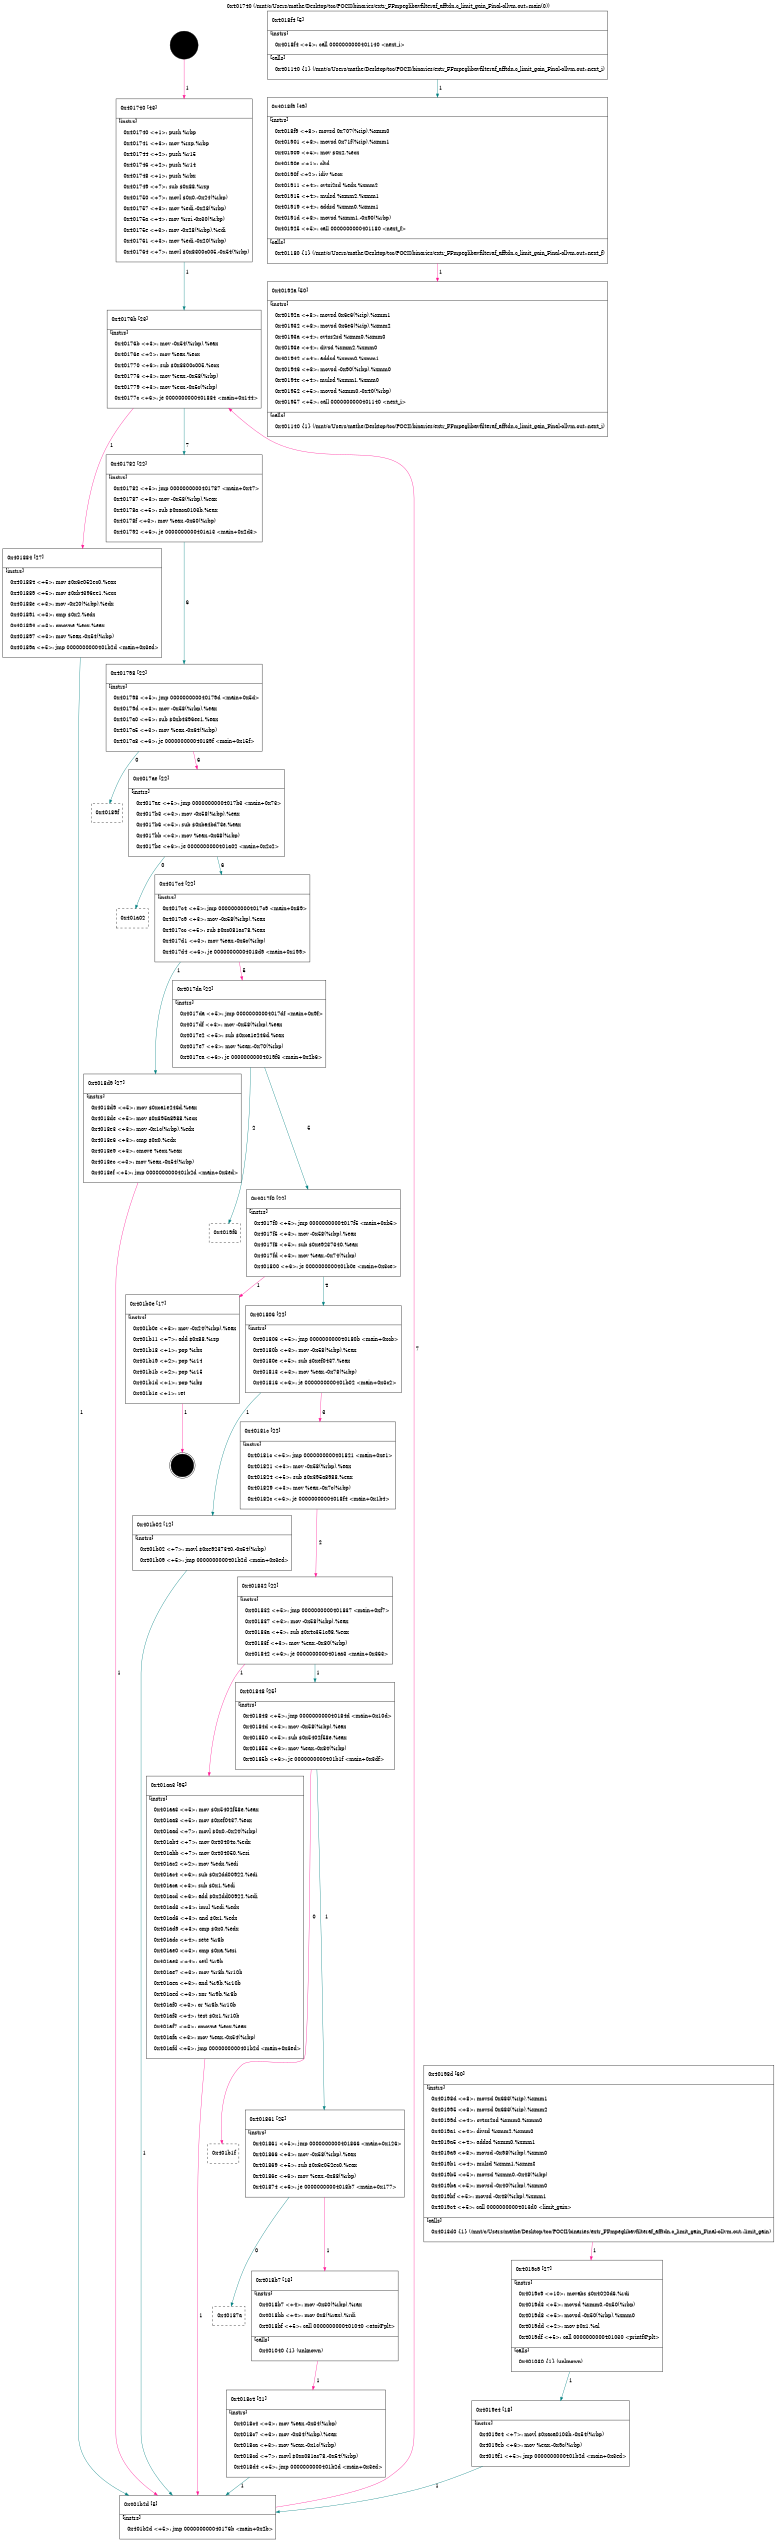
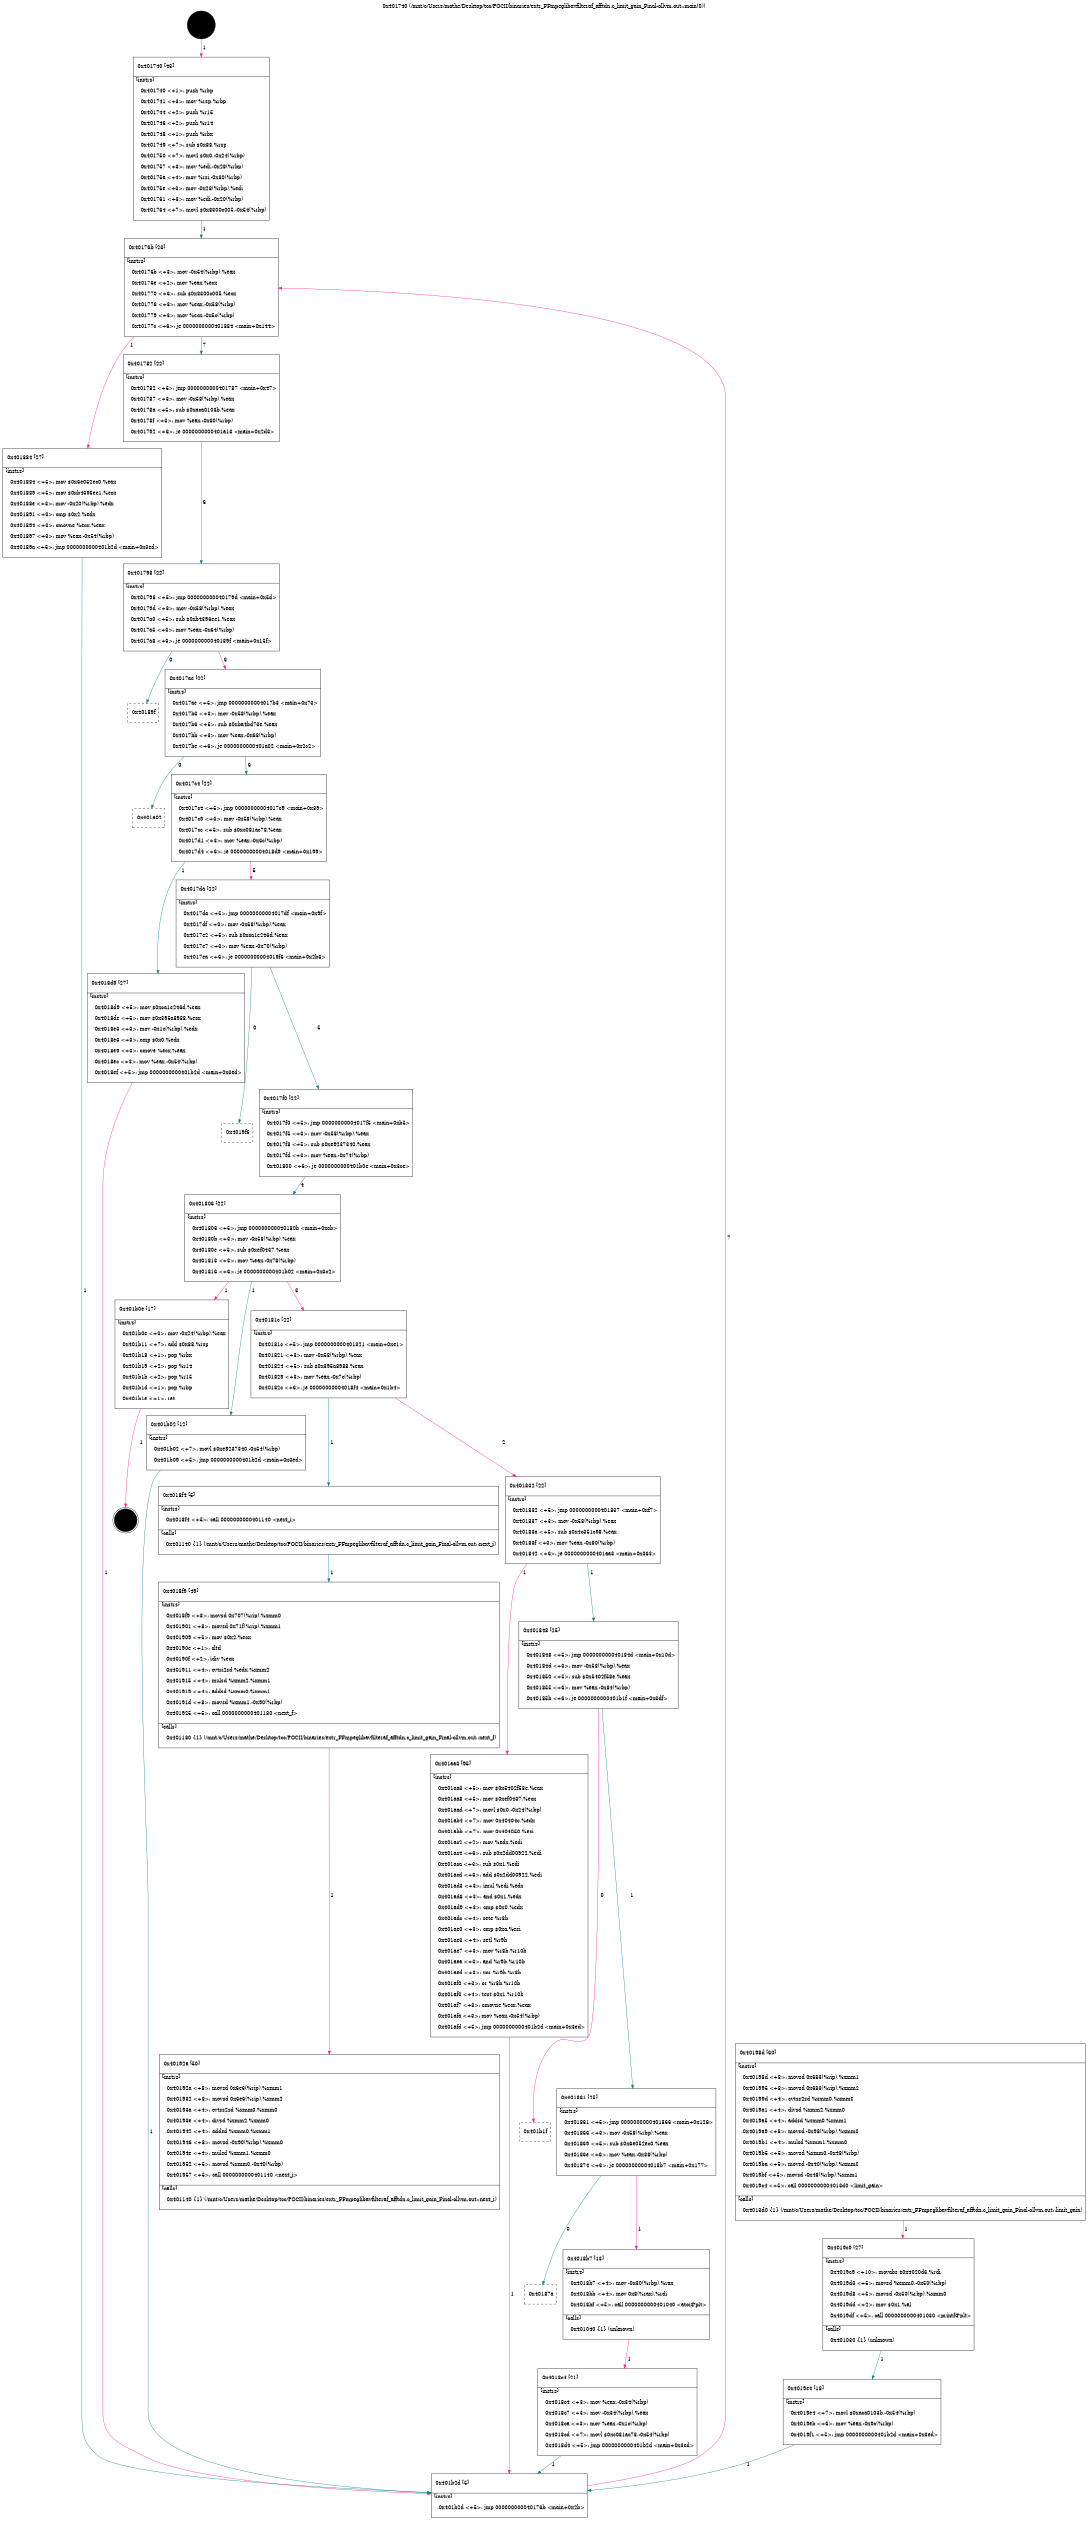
(253, 1128) -> (254, 1028)
(253, 1286) -> (223, 1289)
none -> (329, 1440)
